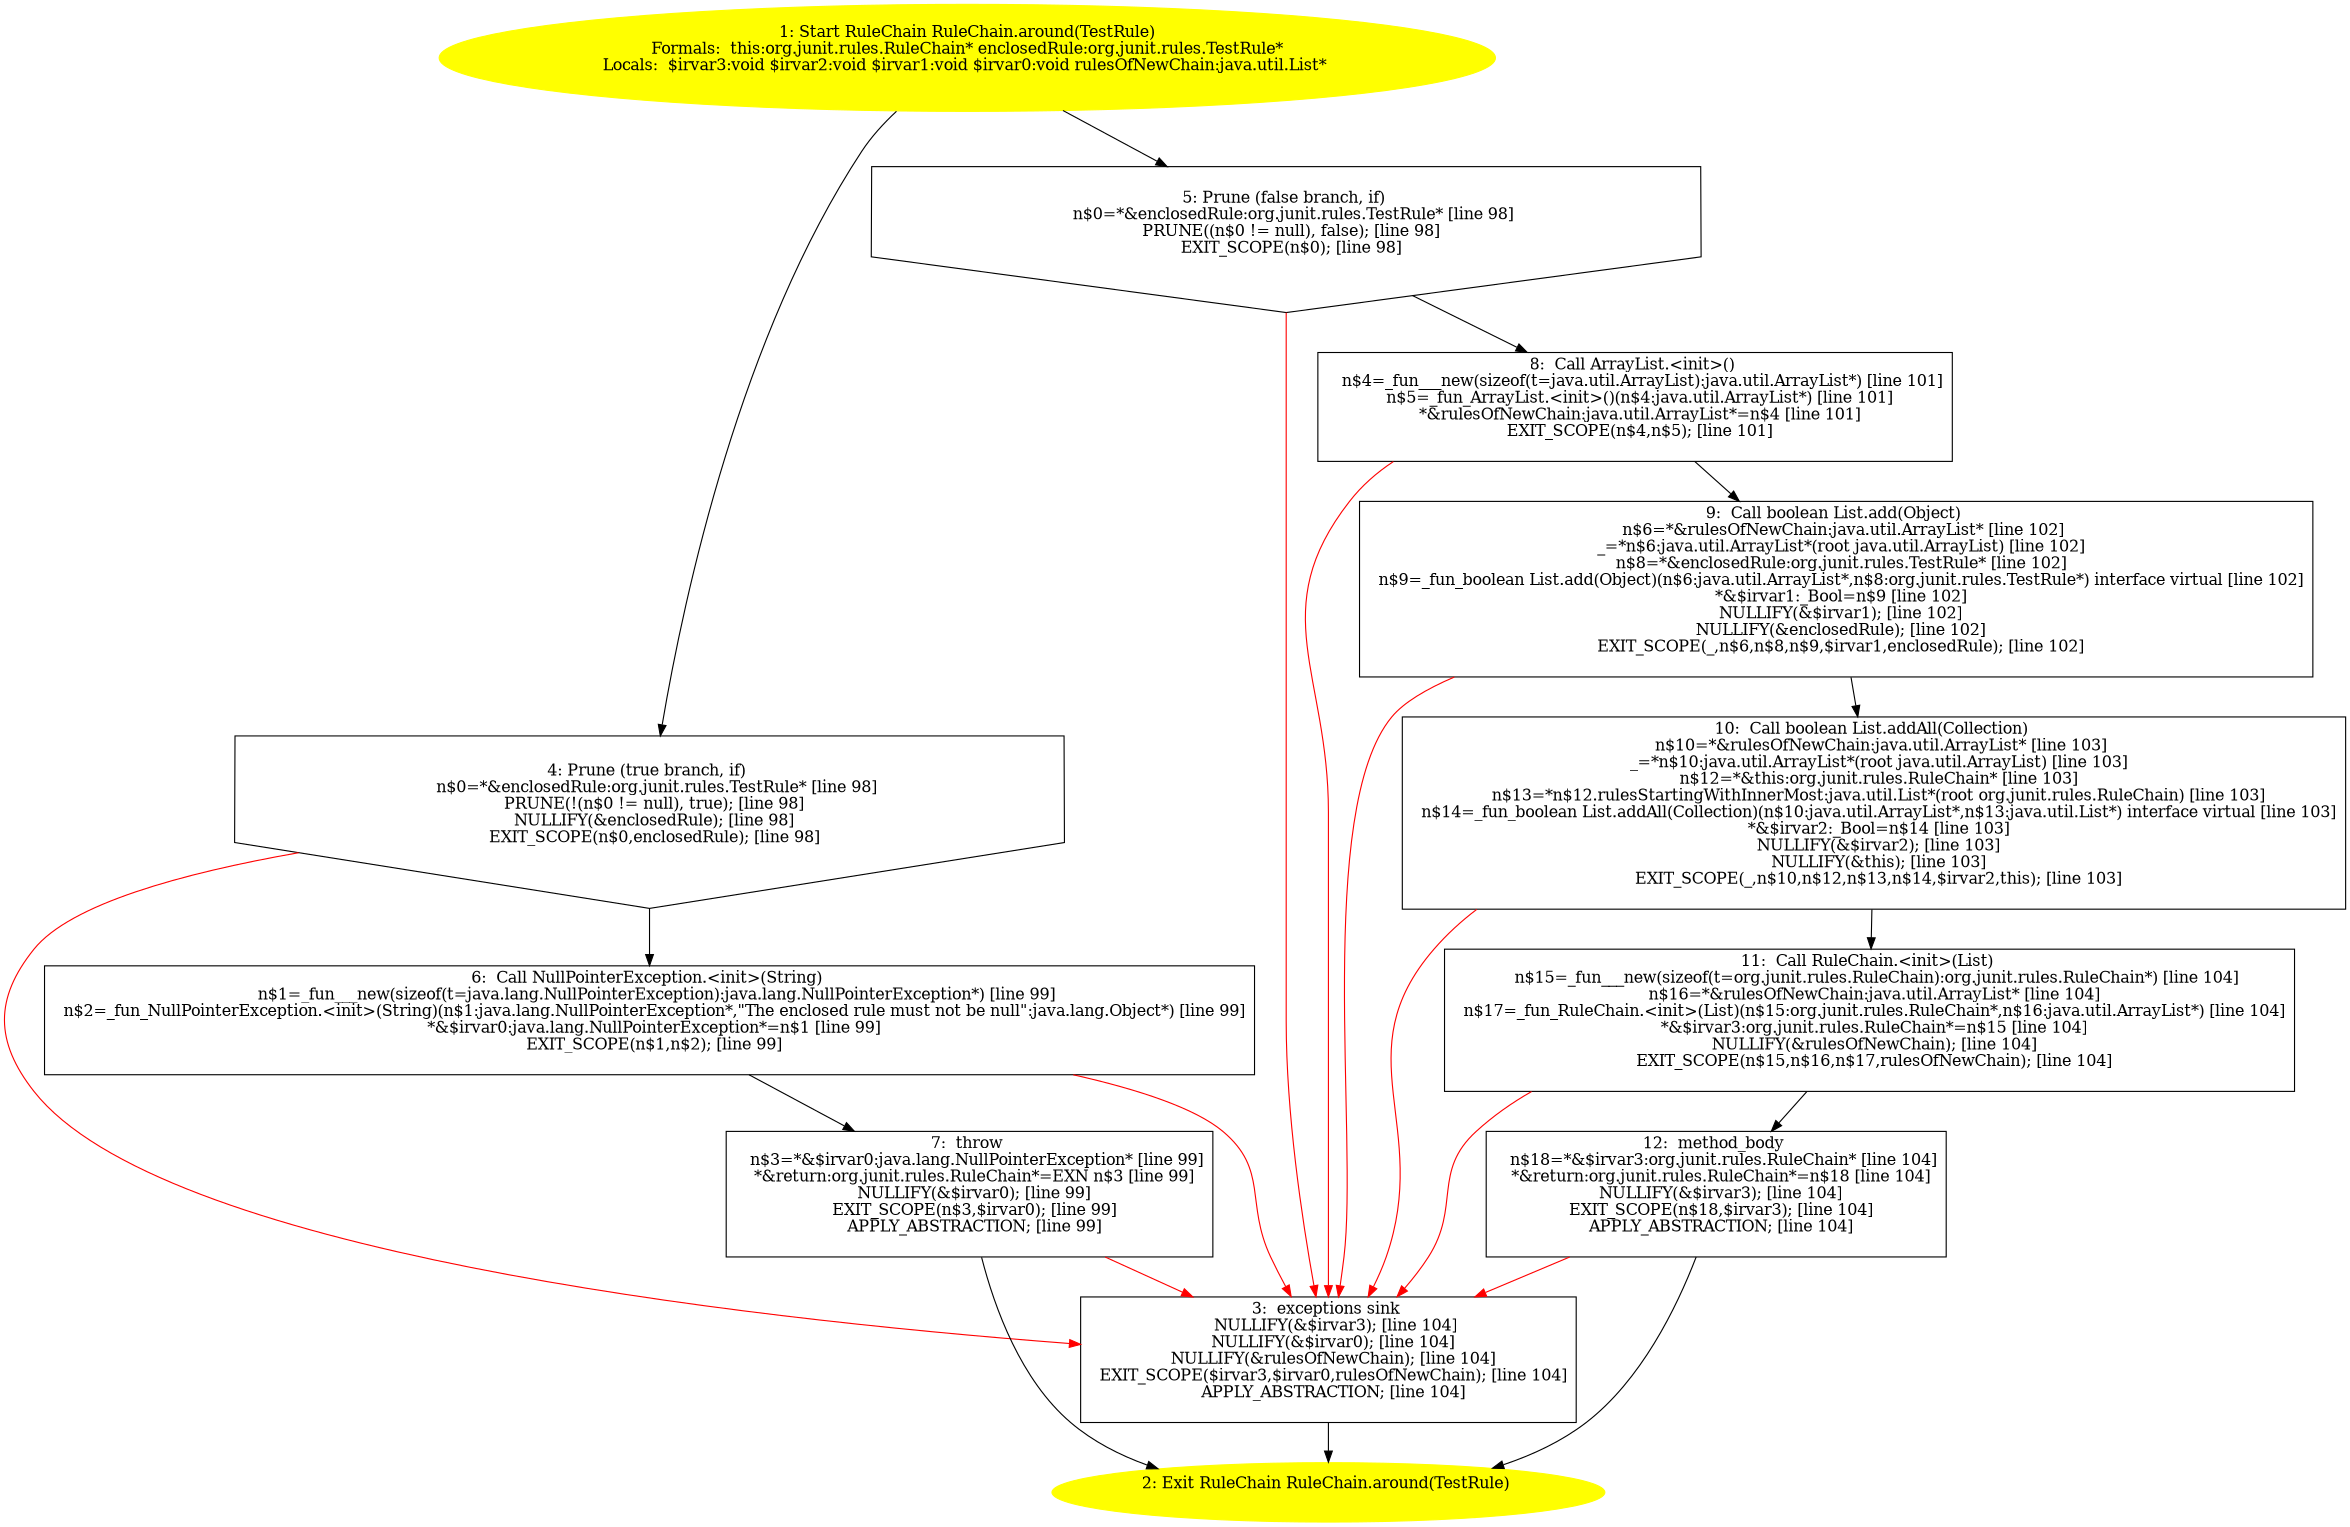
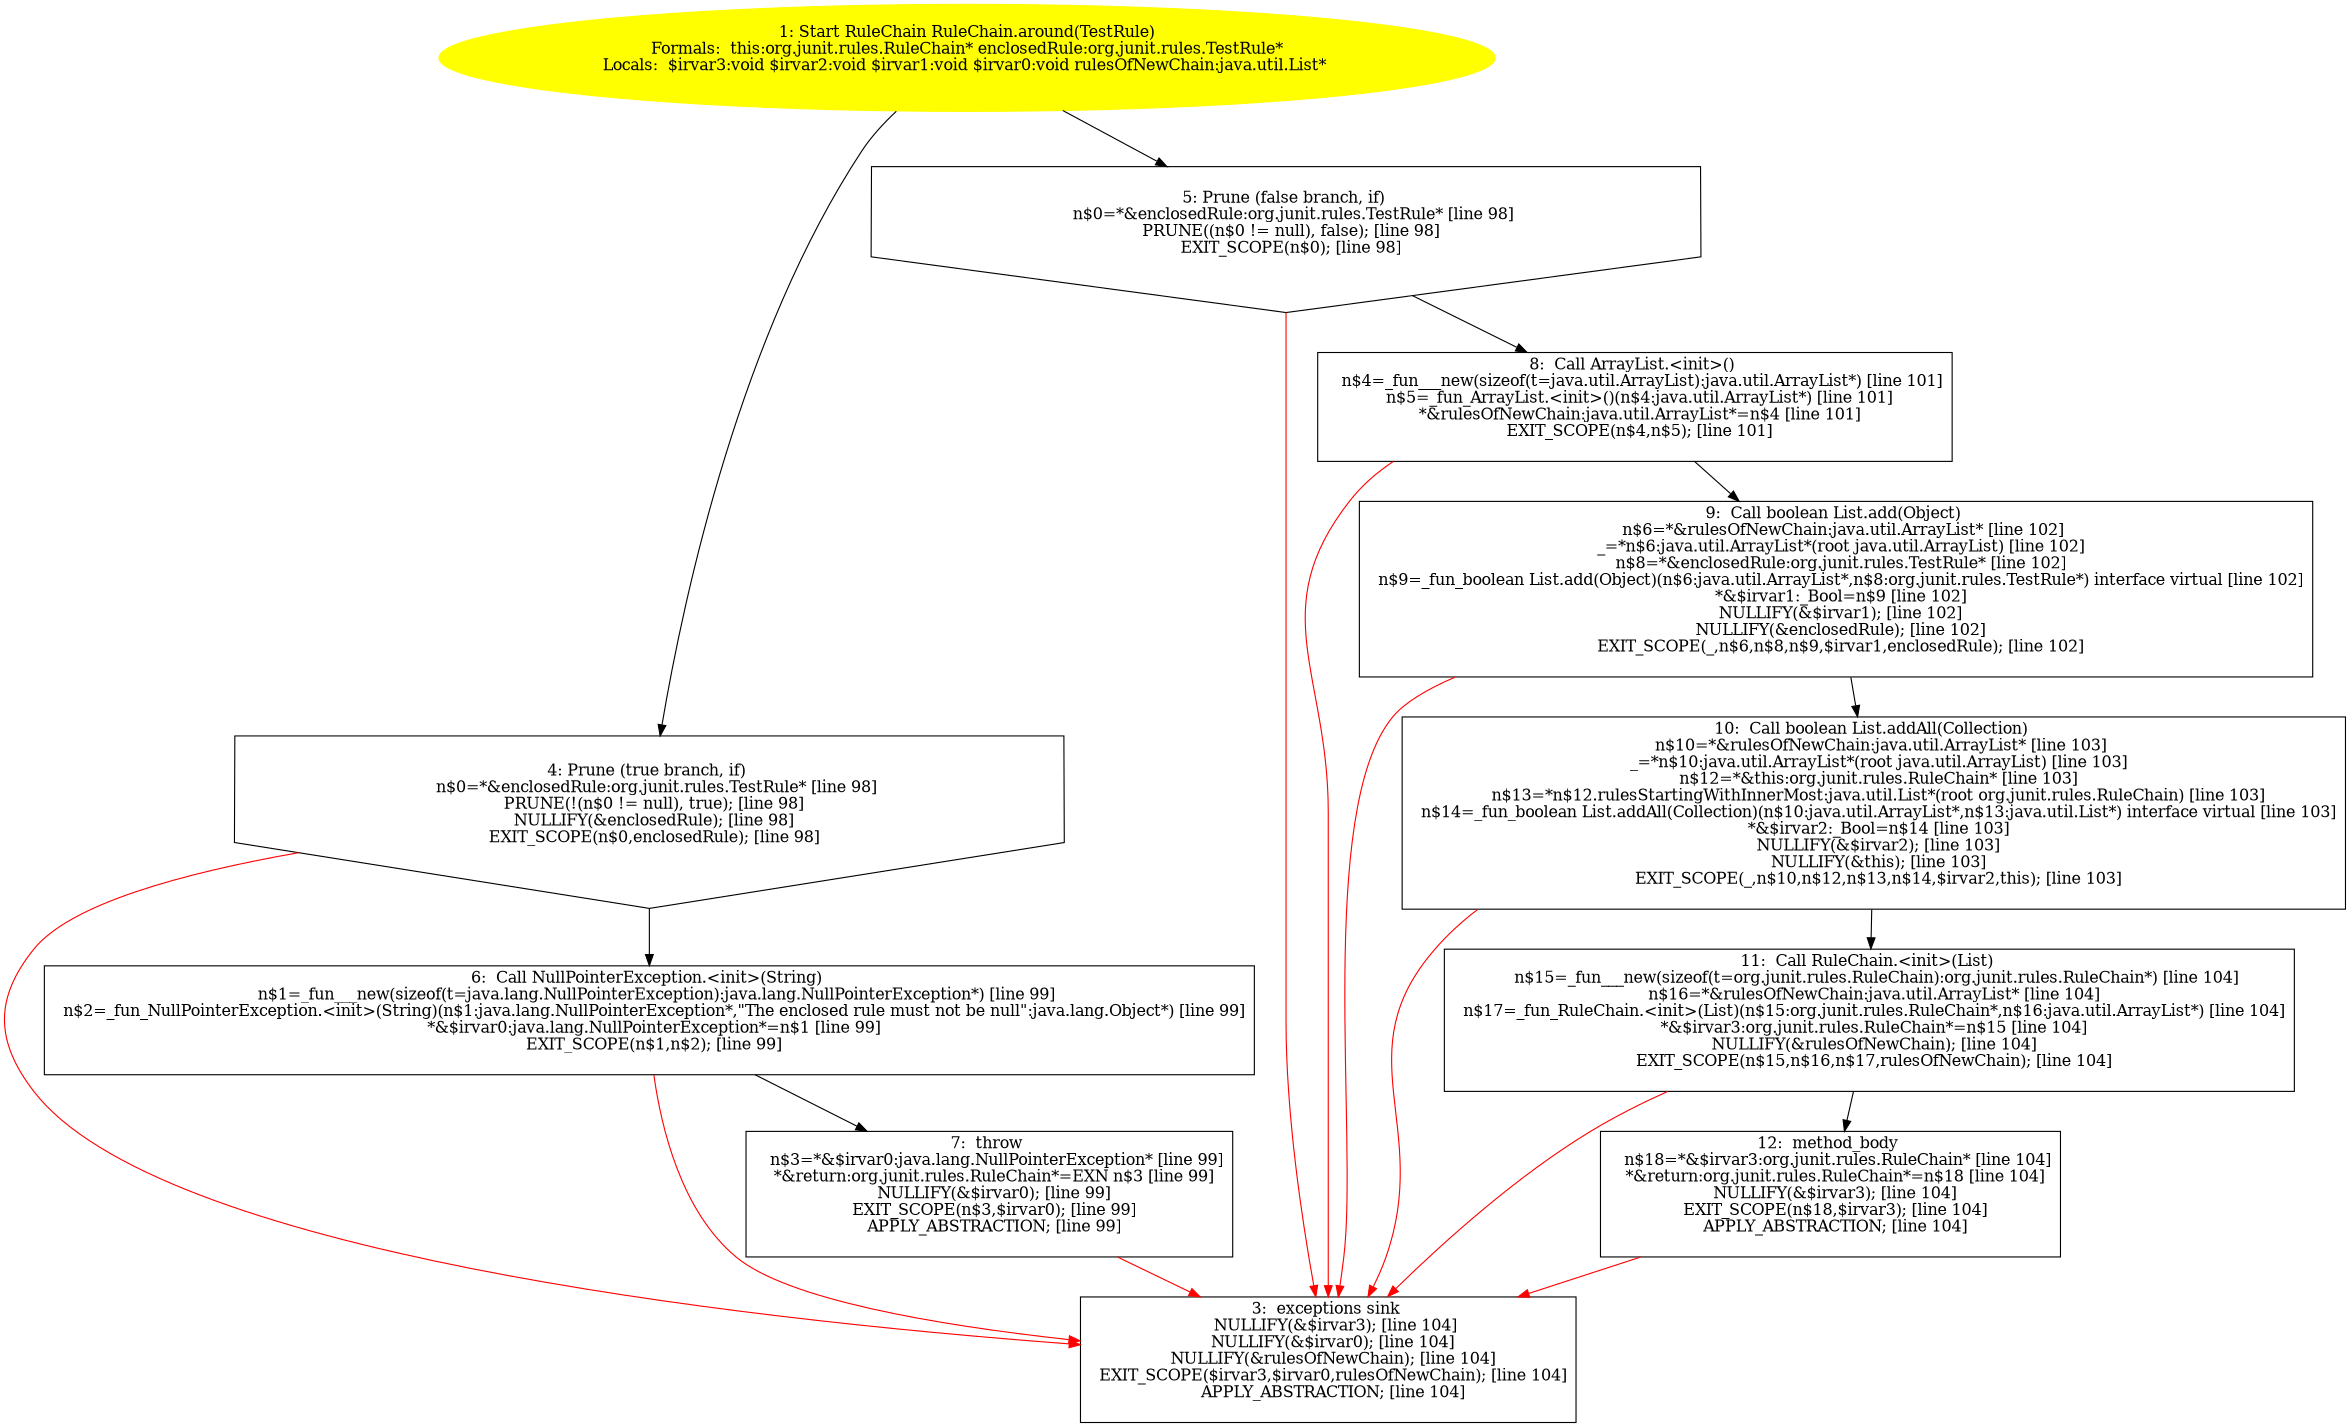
(1328, 1492) -> none
